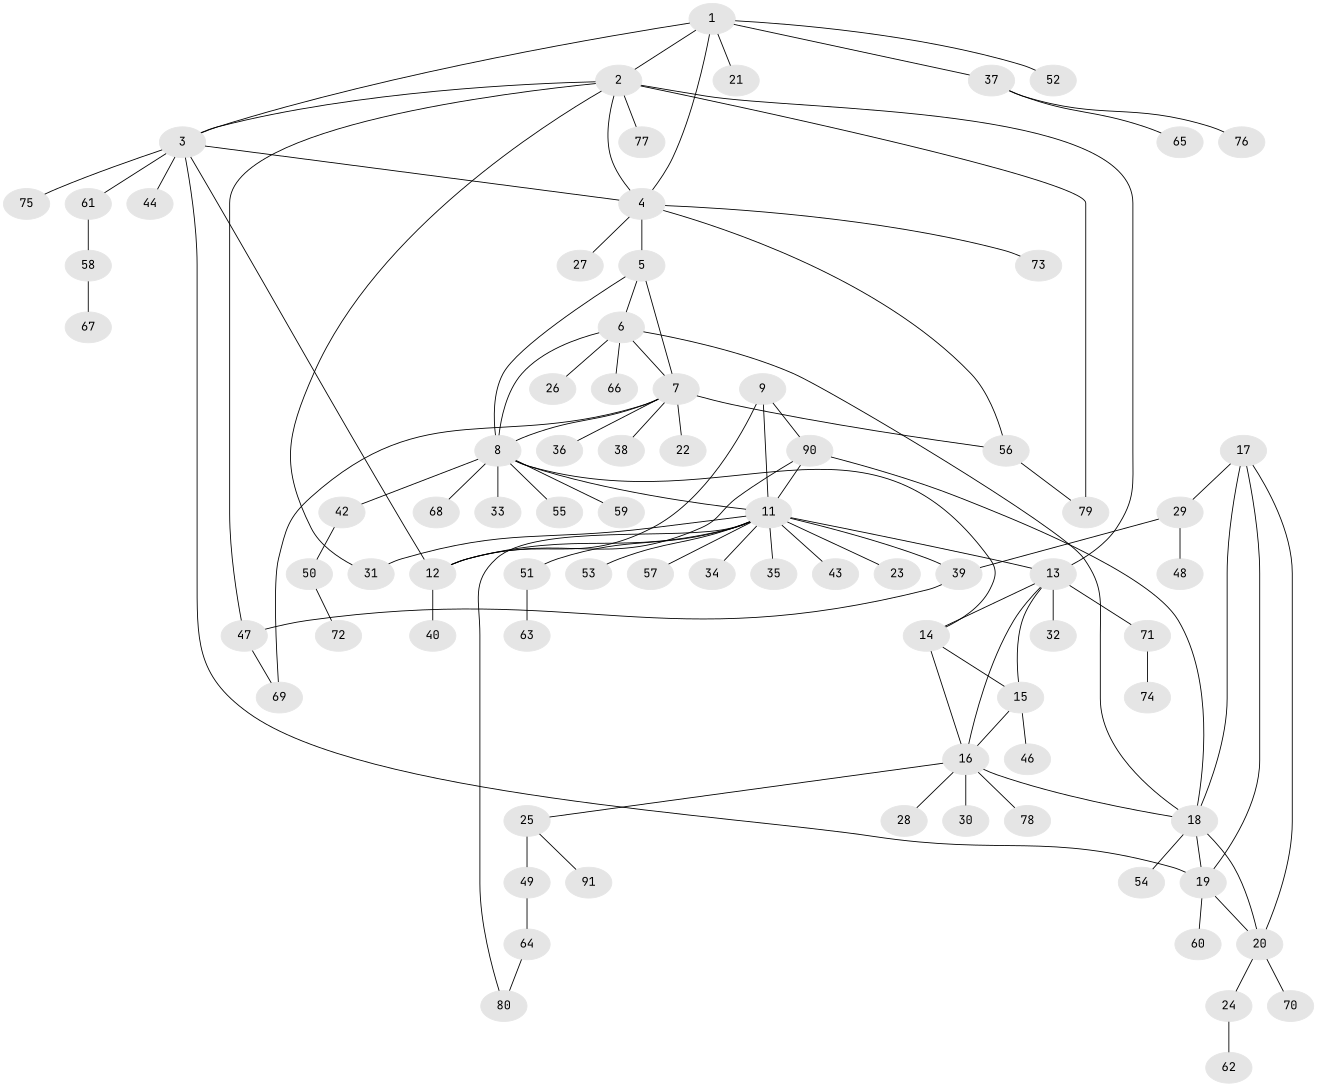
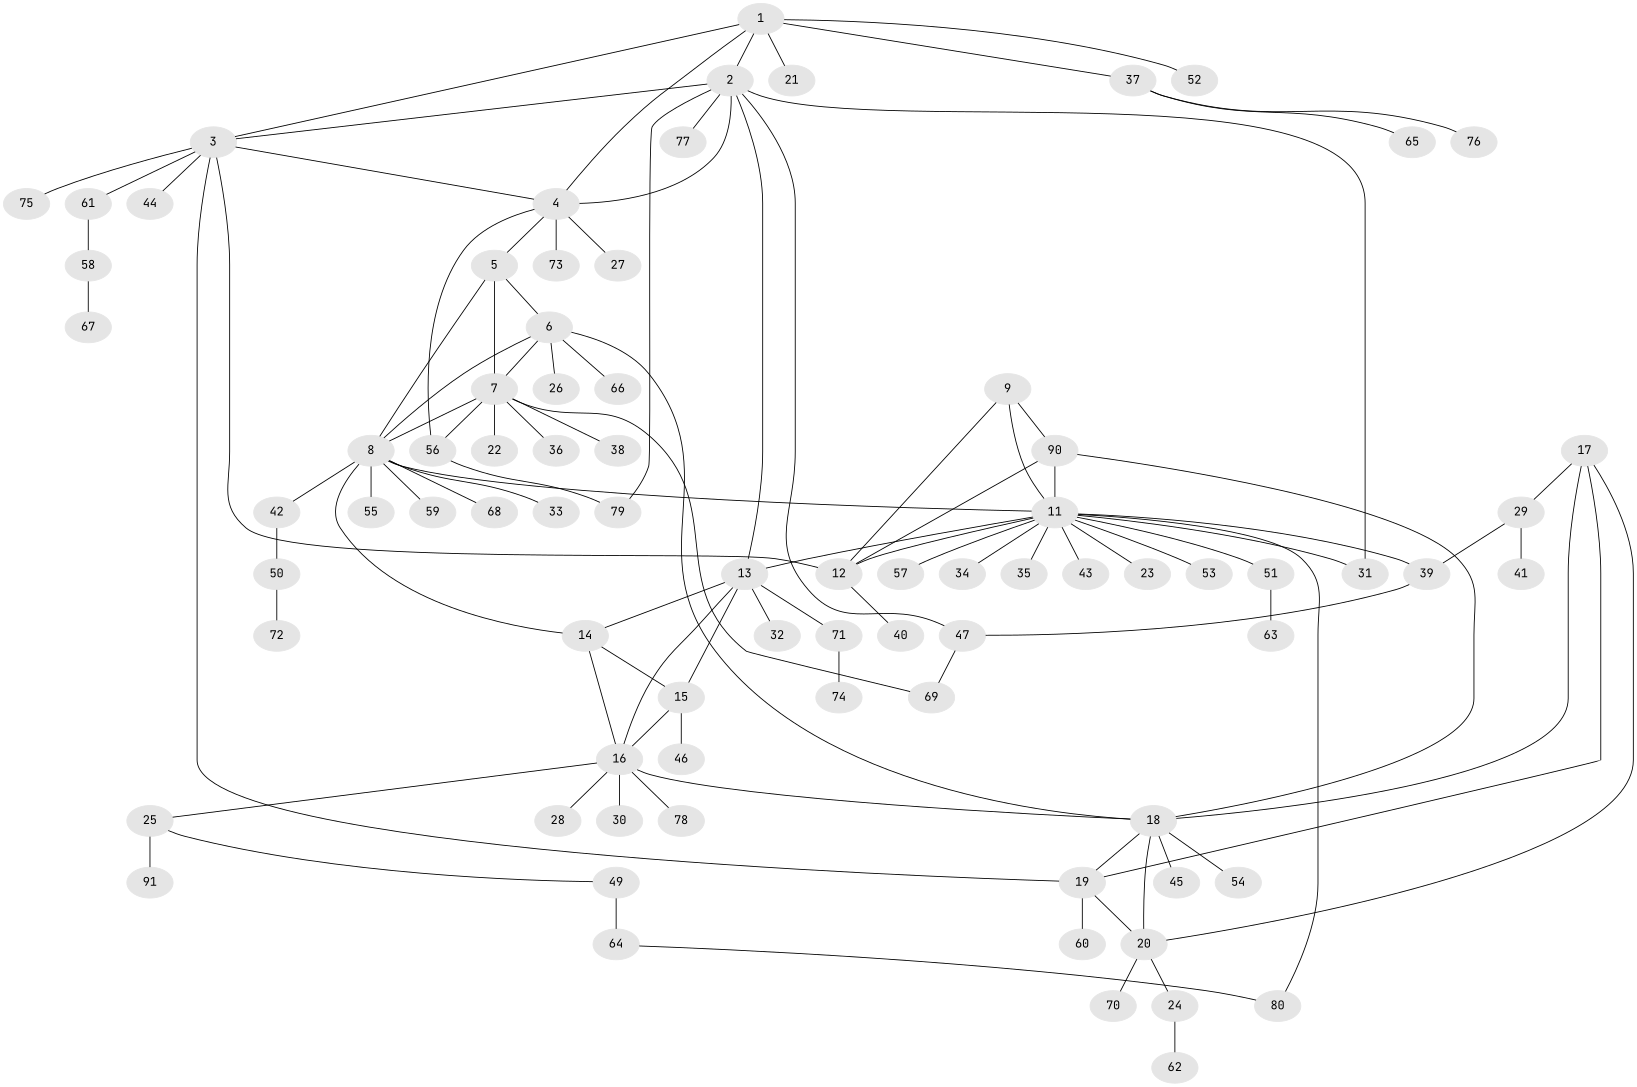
(1180, 574) -> (1521, 574)
none -> (1177, 883)
